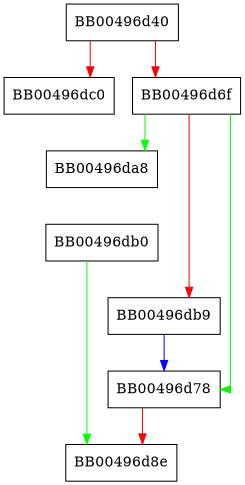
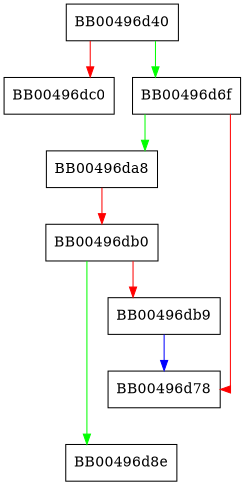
(155, 54) -> (155, 54)
none -> (102, 201)
(189, 201) -> (133, 274)
(230, 252) -> (230, 252)
(142, 421) -> none
